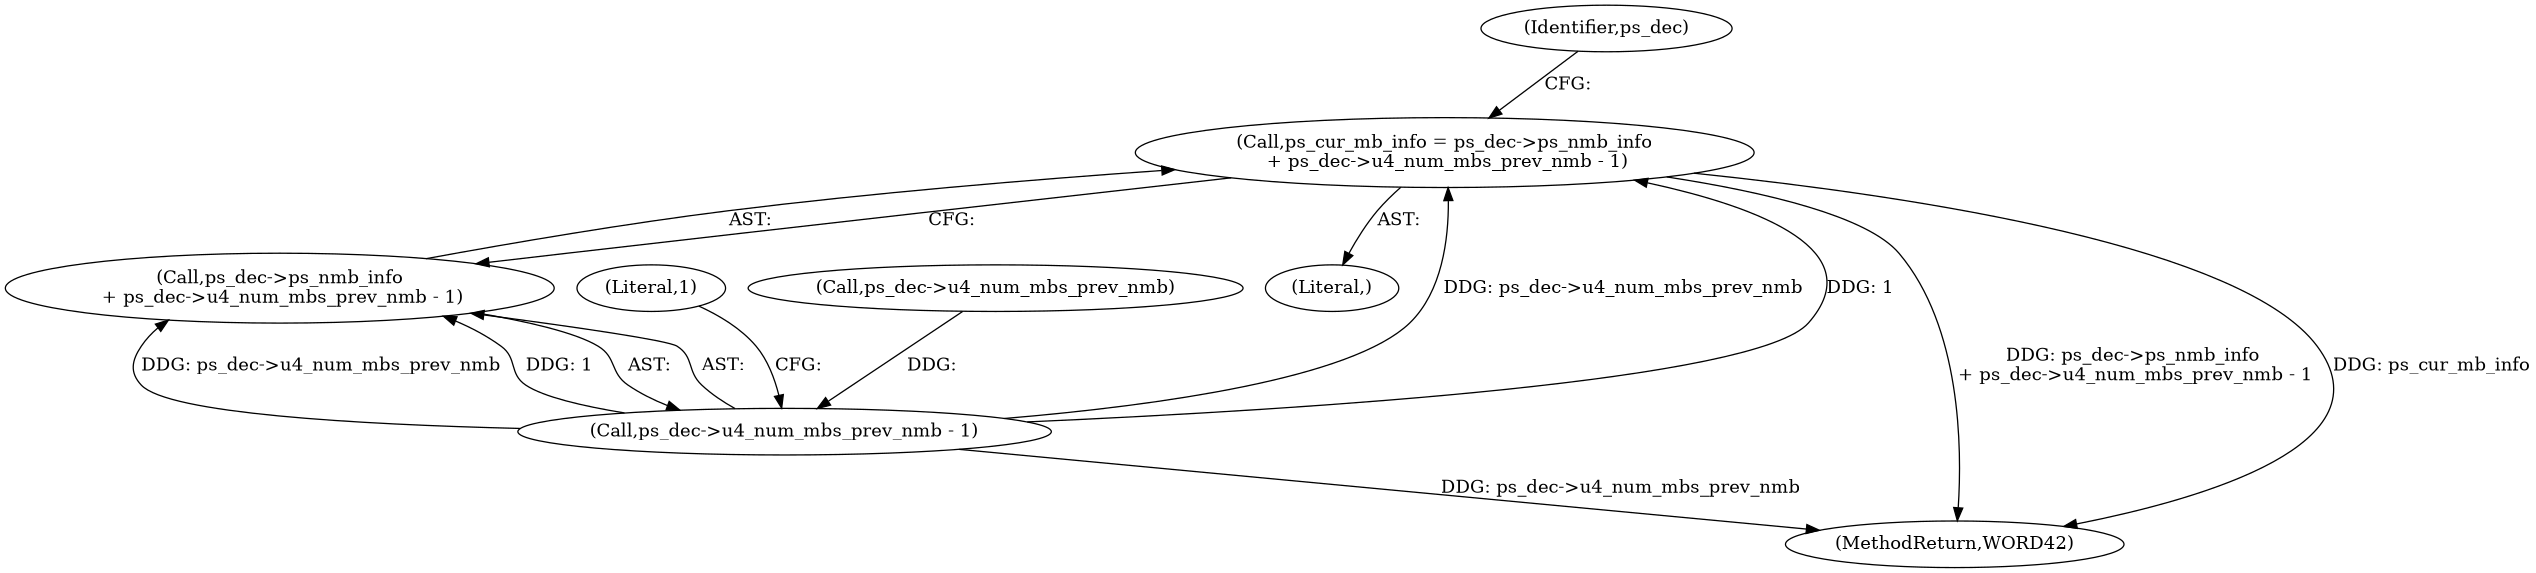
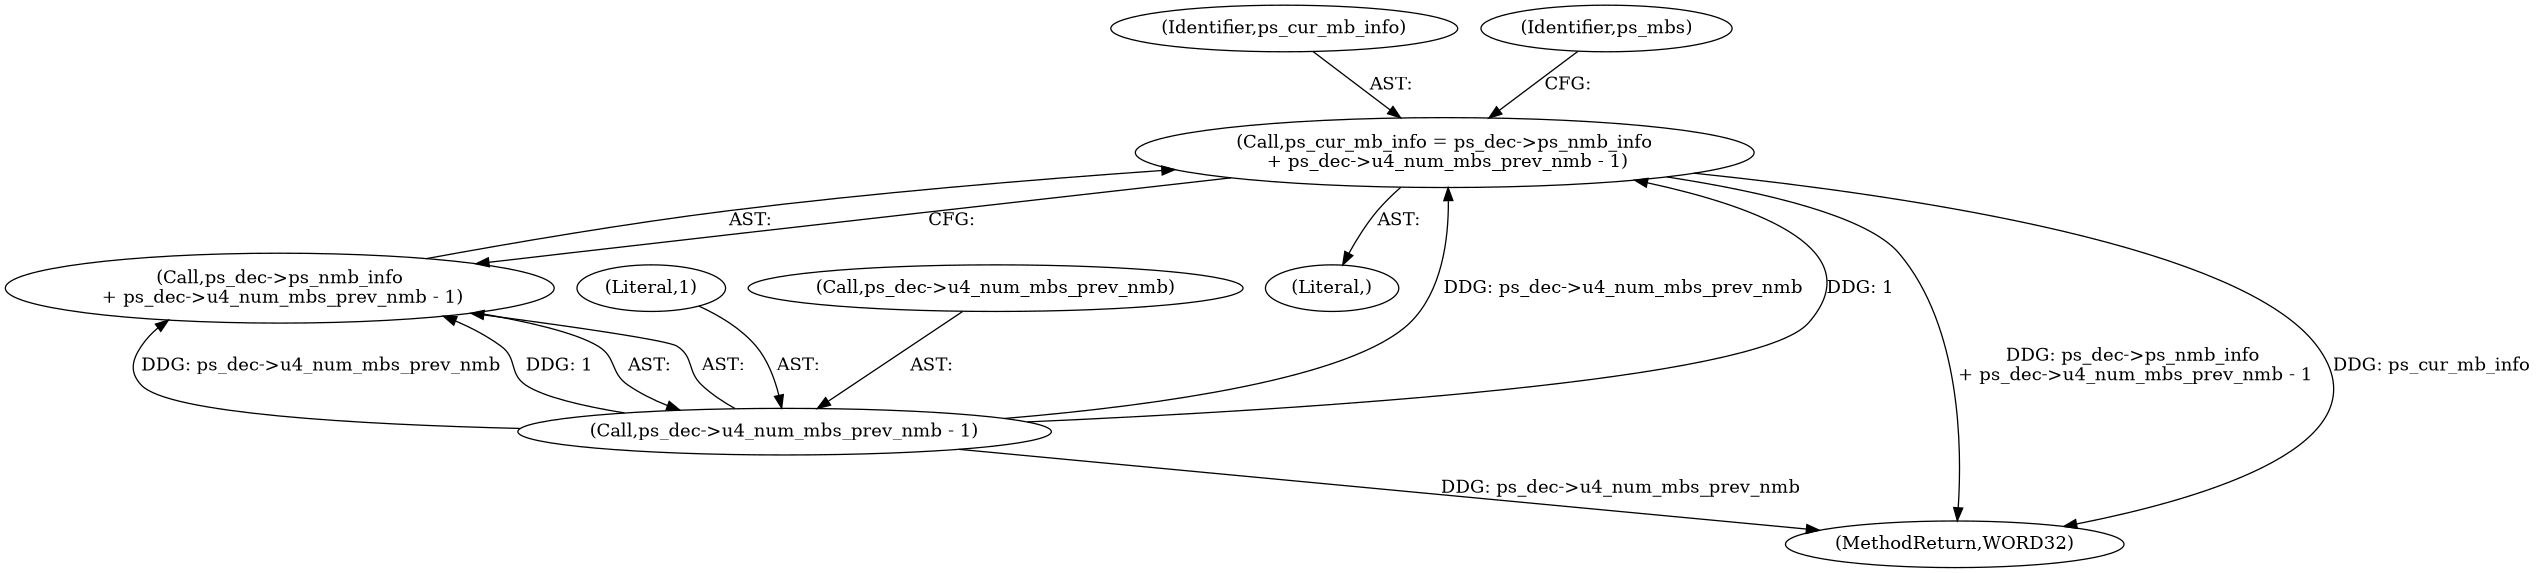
none -> (1284, 28)
(1607, 28) -> (1607, 28)
(801, 366) -> (801, 366)
(935, 366) -> (935, 366)
(1955, 544) -> (1955, 544)
